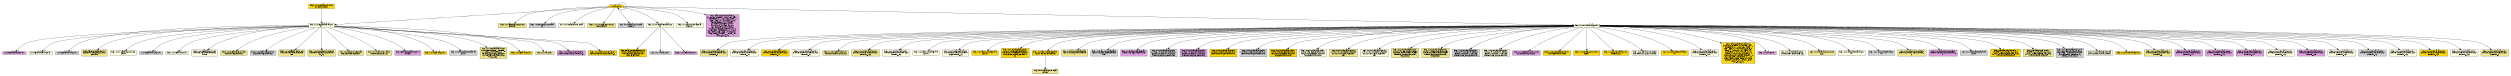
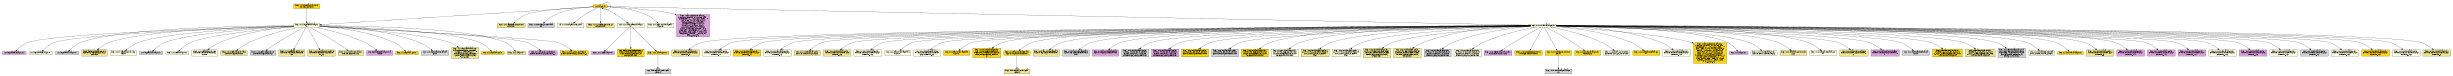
(623, 15) -> (658, 61)
(1754, 32) -> (1558, 61)
(351, 53) -> none
(660, 53) -> (658, 53)
